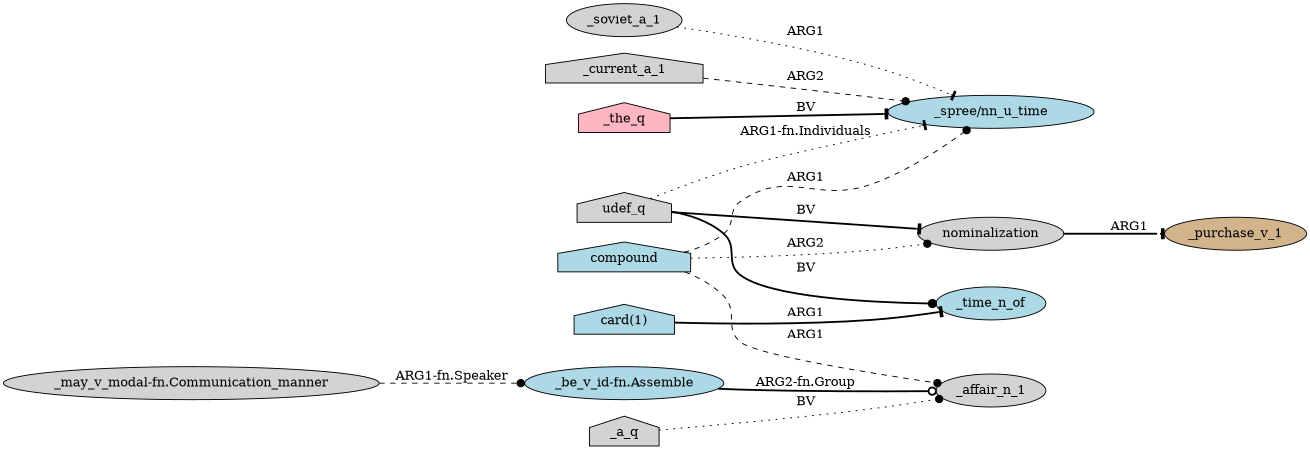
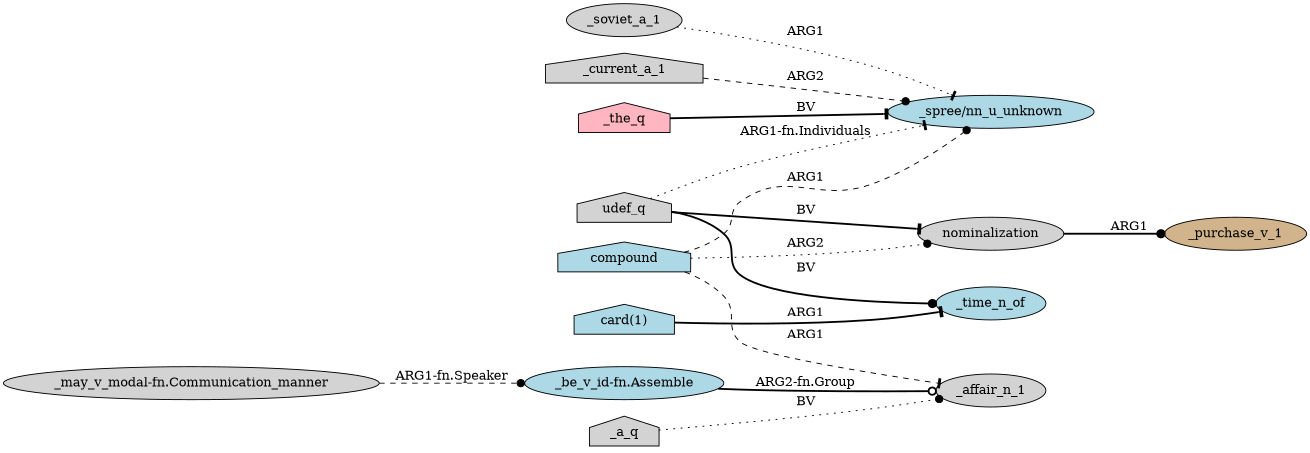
(991, 112) -> (991, 112)
(1110, 234) -> (1110, 234)
(790, 358) -> (790, 358)
